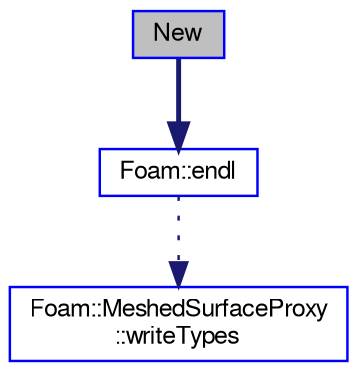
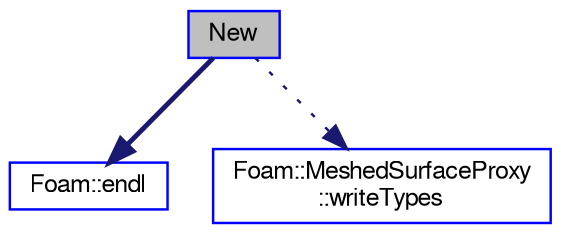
(179, 229) -> (292, 95)
